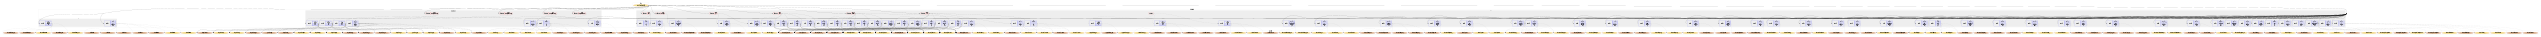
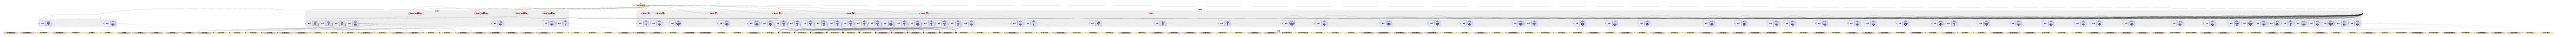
none -> (1707, 33)
